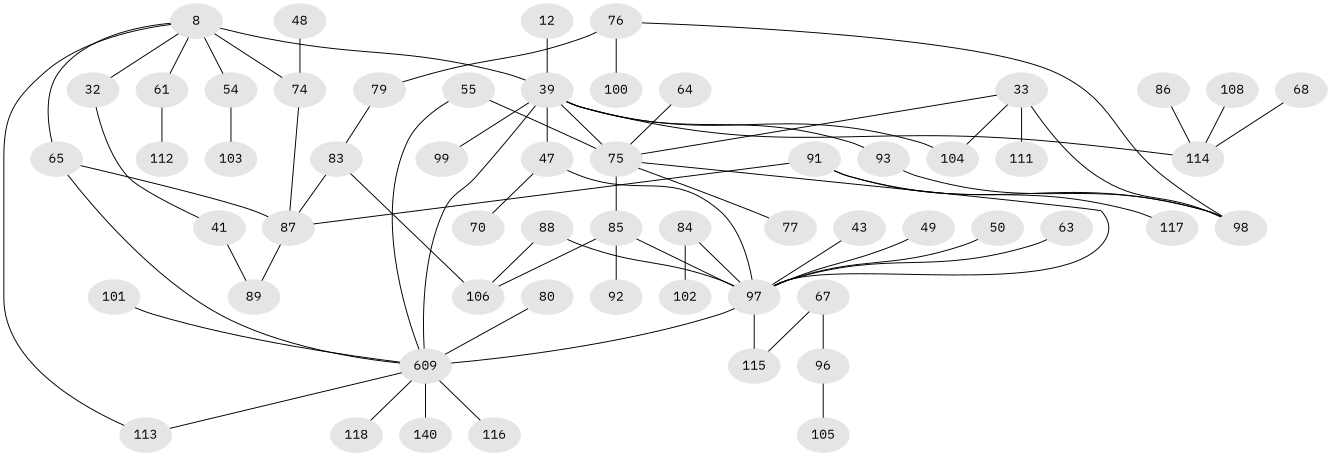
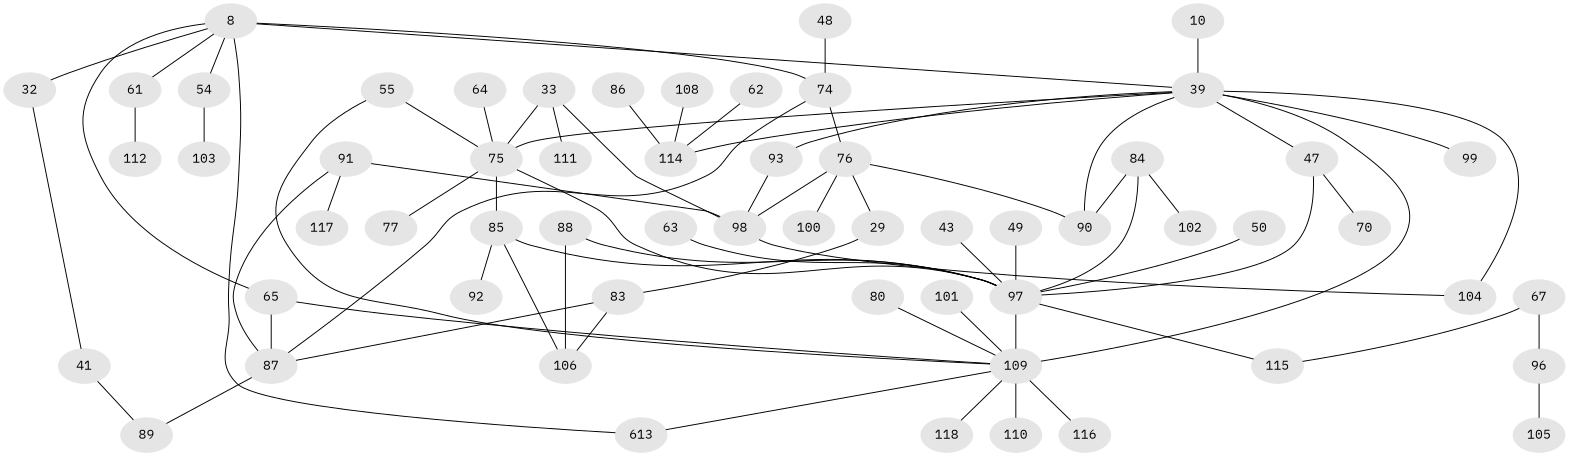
(547, 21) -> (1198, 21)
(380, 90) -> (878, 228)
(1301, 90) -> (756, 90)
none -> (834, 121)
(987, 124) -> (1117, 282)
none -> (1085, 228)
(426, 366) -> (1016, 366)
(146, 435) -> (641, 435)
(426, 435) -> (1016, 435)
